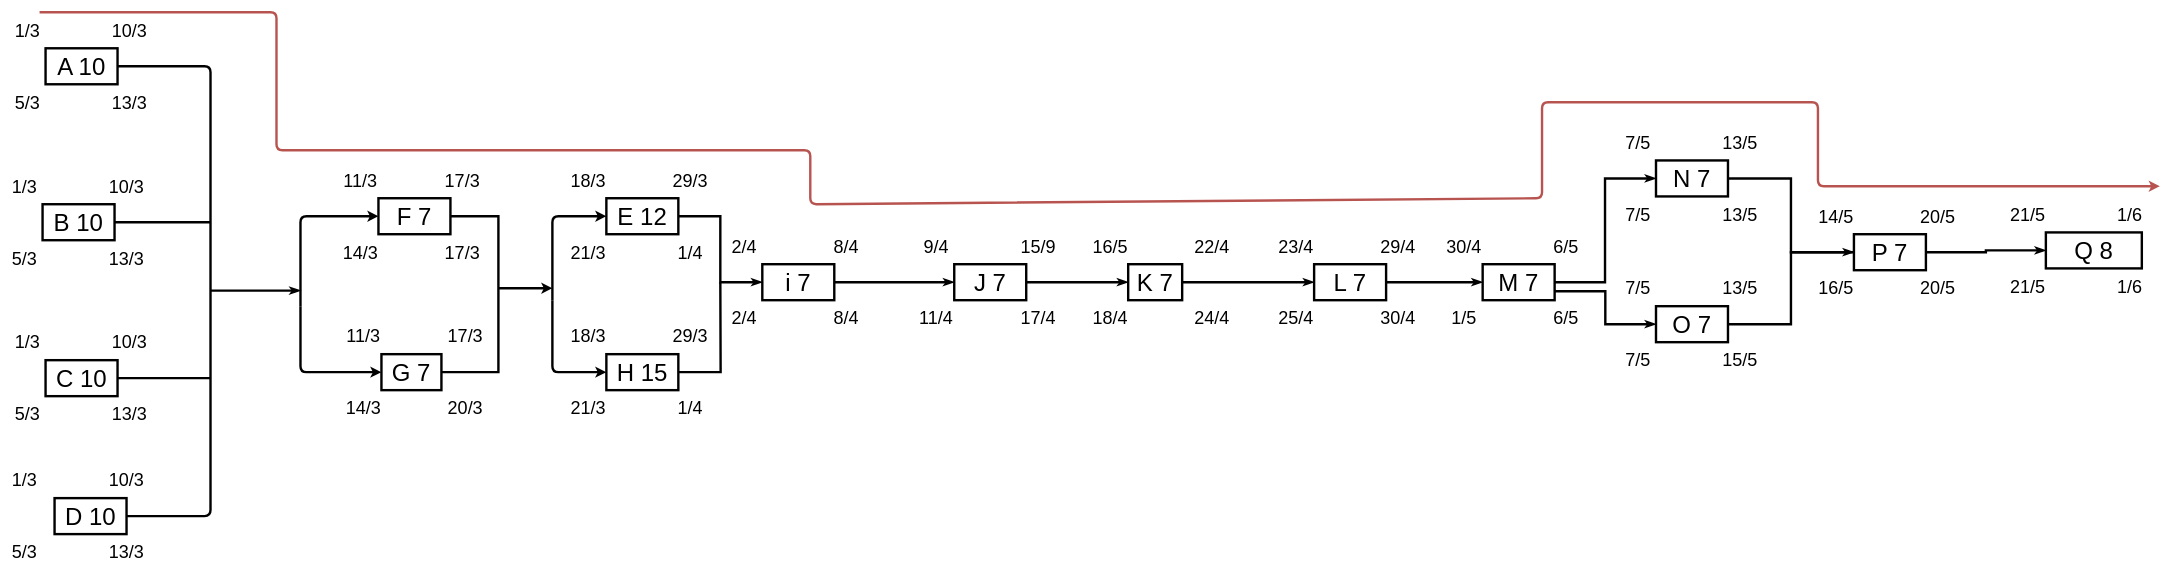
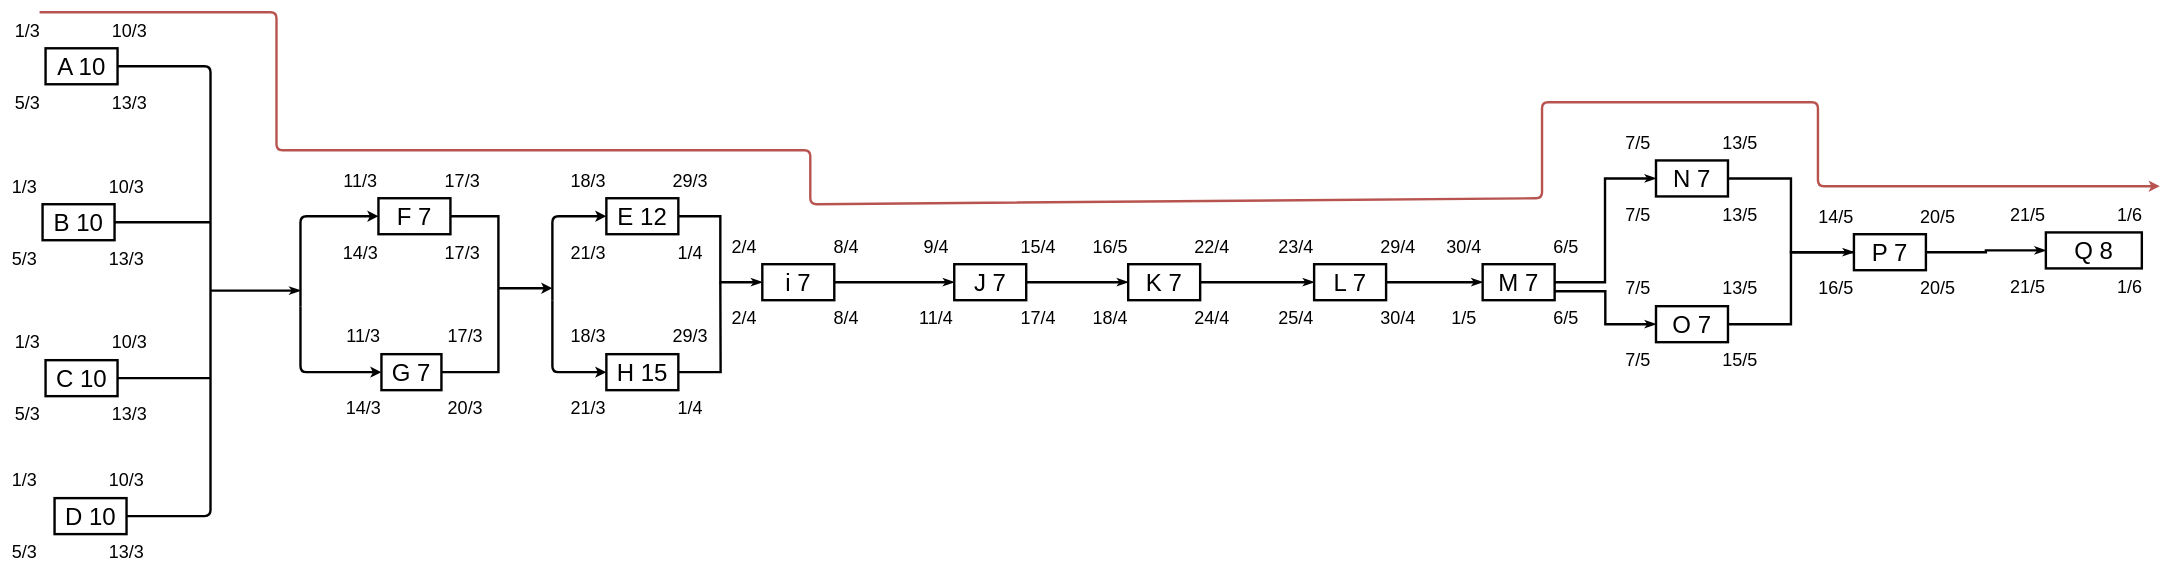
(1038, 246) -> (1038, 246)
(1155, 282) -> (1164, 282)
